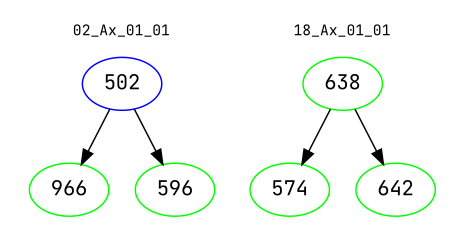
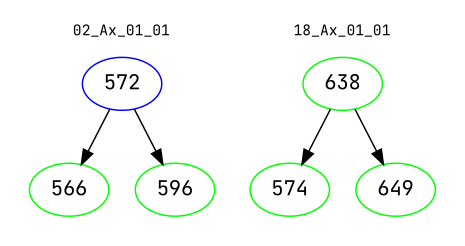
(122, 84) -> (122, 84)
(69, 190) -> (69, 190)
(396, 190) -> (396, 190)
